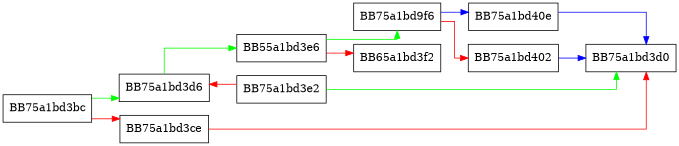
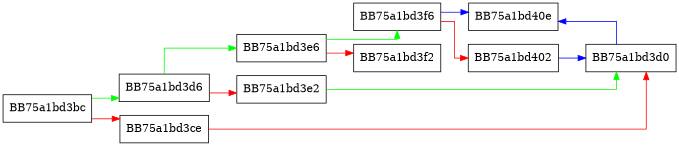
(615, 12) -> (603, 21)
(397, 17) -> (397, 17)
(281, 48) -> (281, 48)
(397, 58) -> (397, 58)
(227, 84) -> (219, 93)
